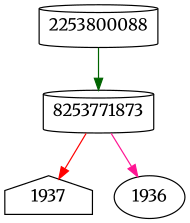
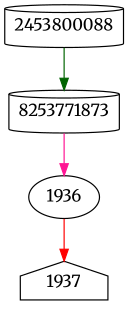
(99, 26) -> (64, 26)
(76, 151) -> (64, 234)
